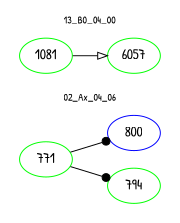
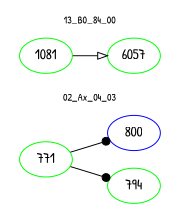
(90, 21) -> (90, 21)
(90, 98) -> (90, 98)
